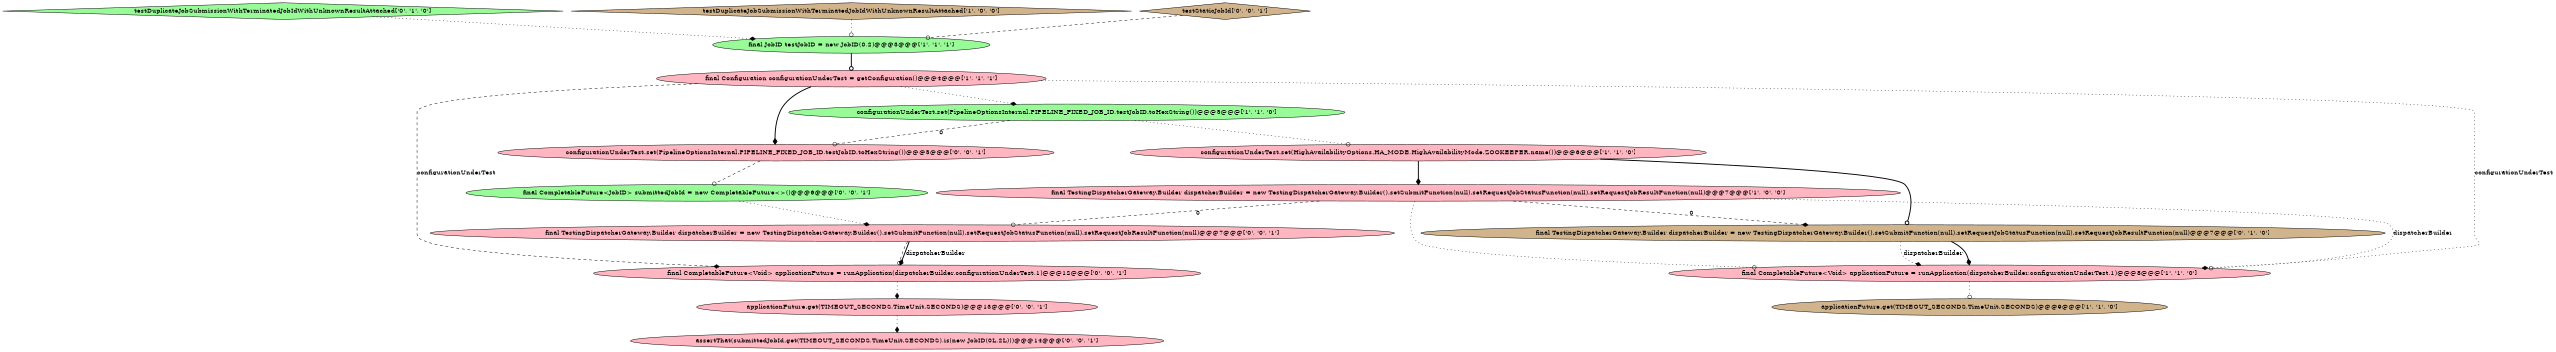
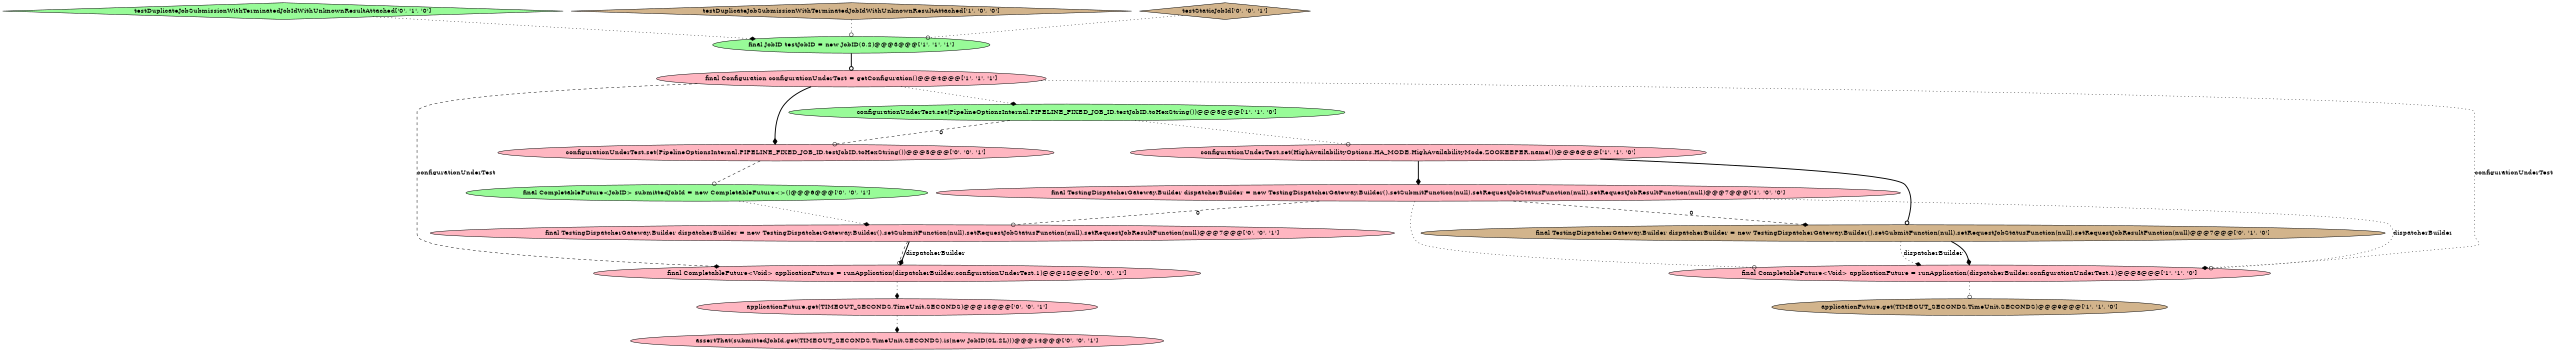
(1056, 26) -> (1056, 26)
